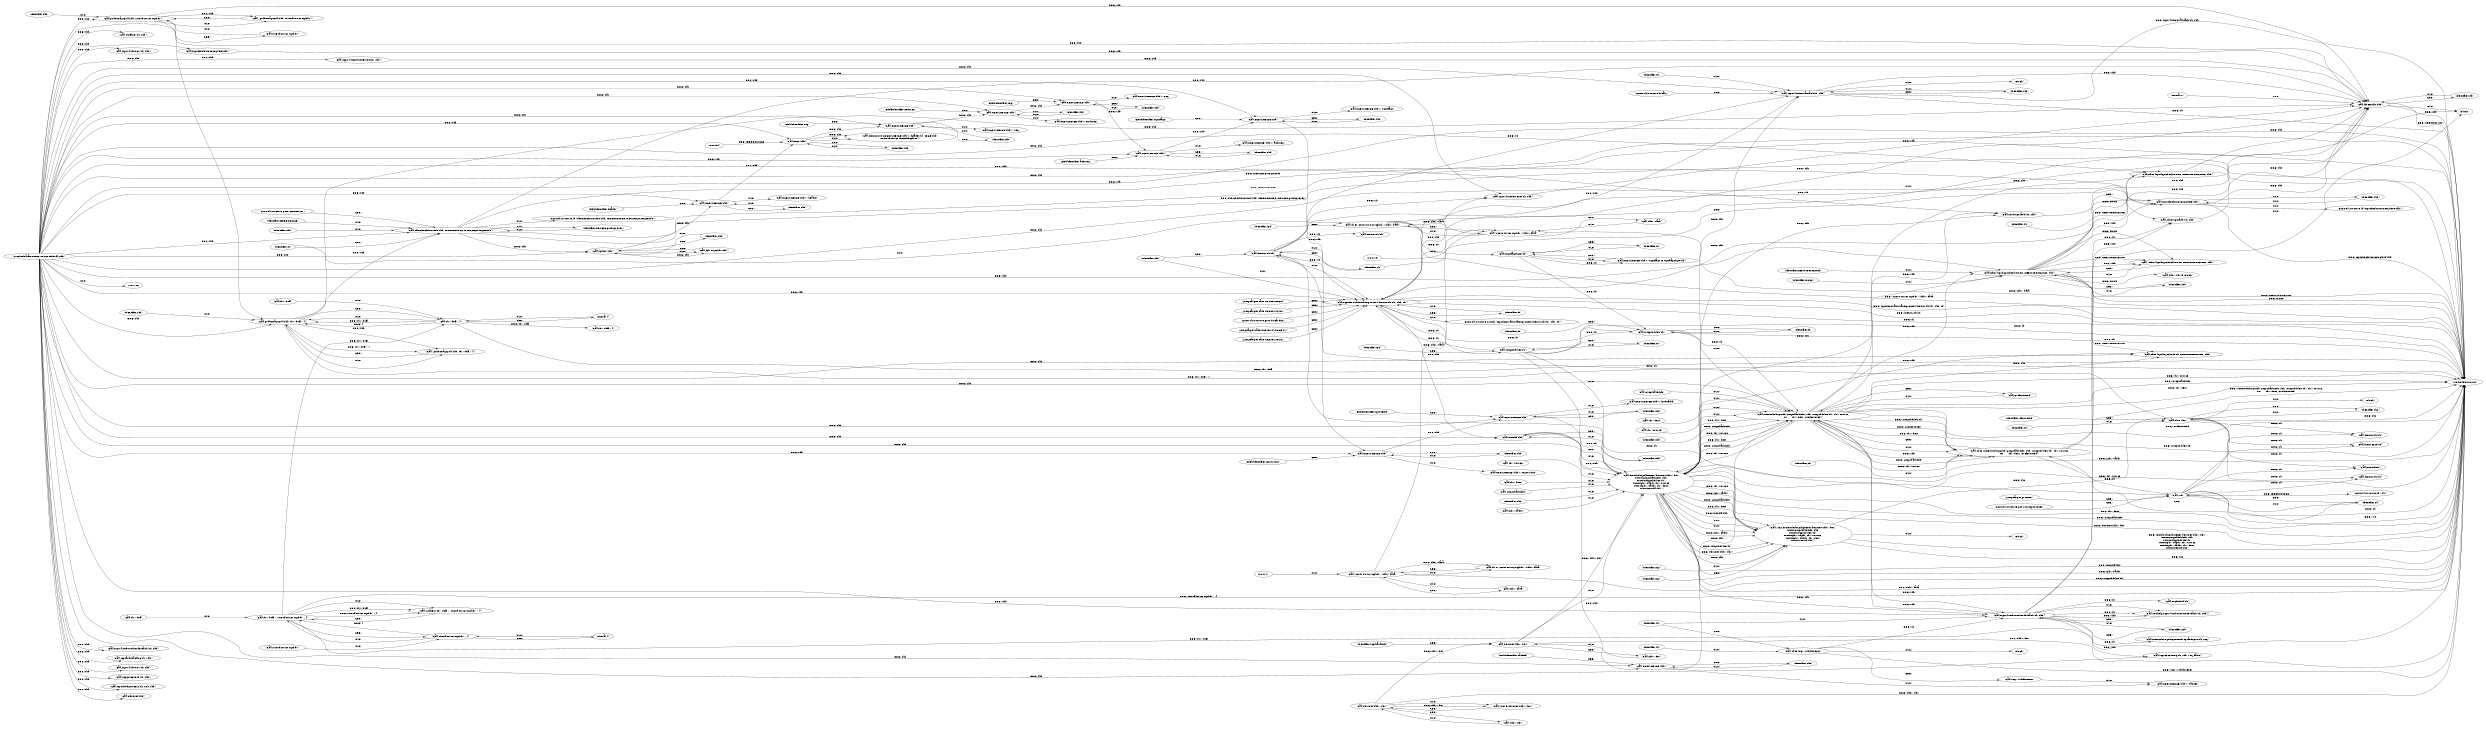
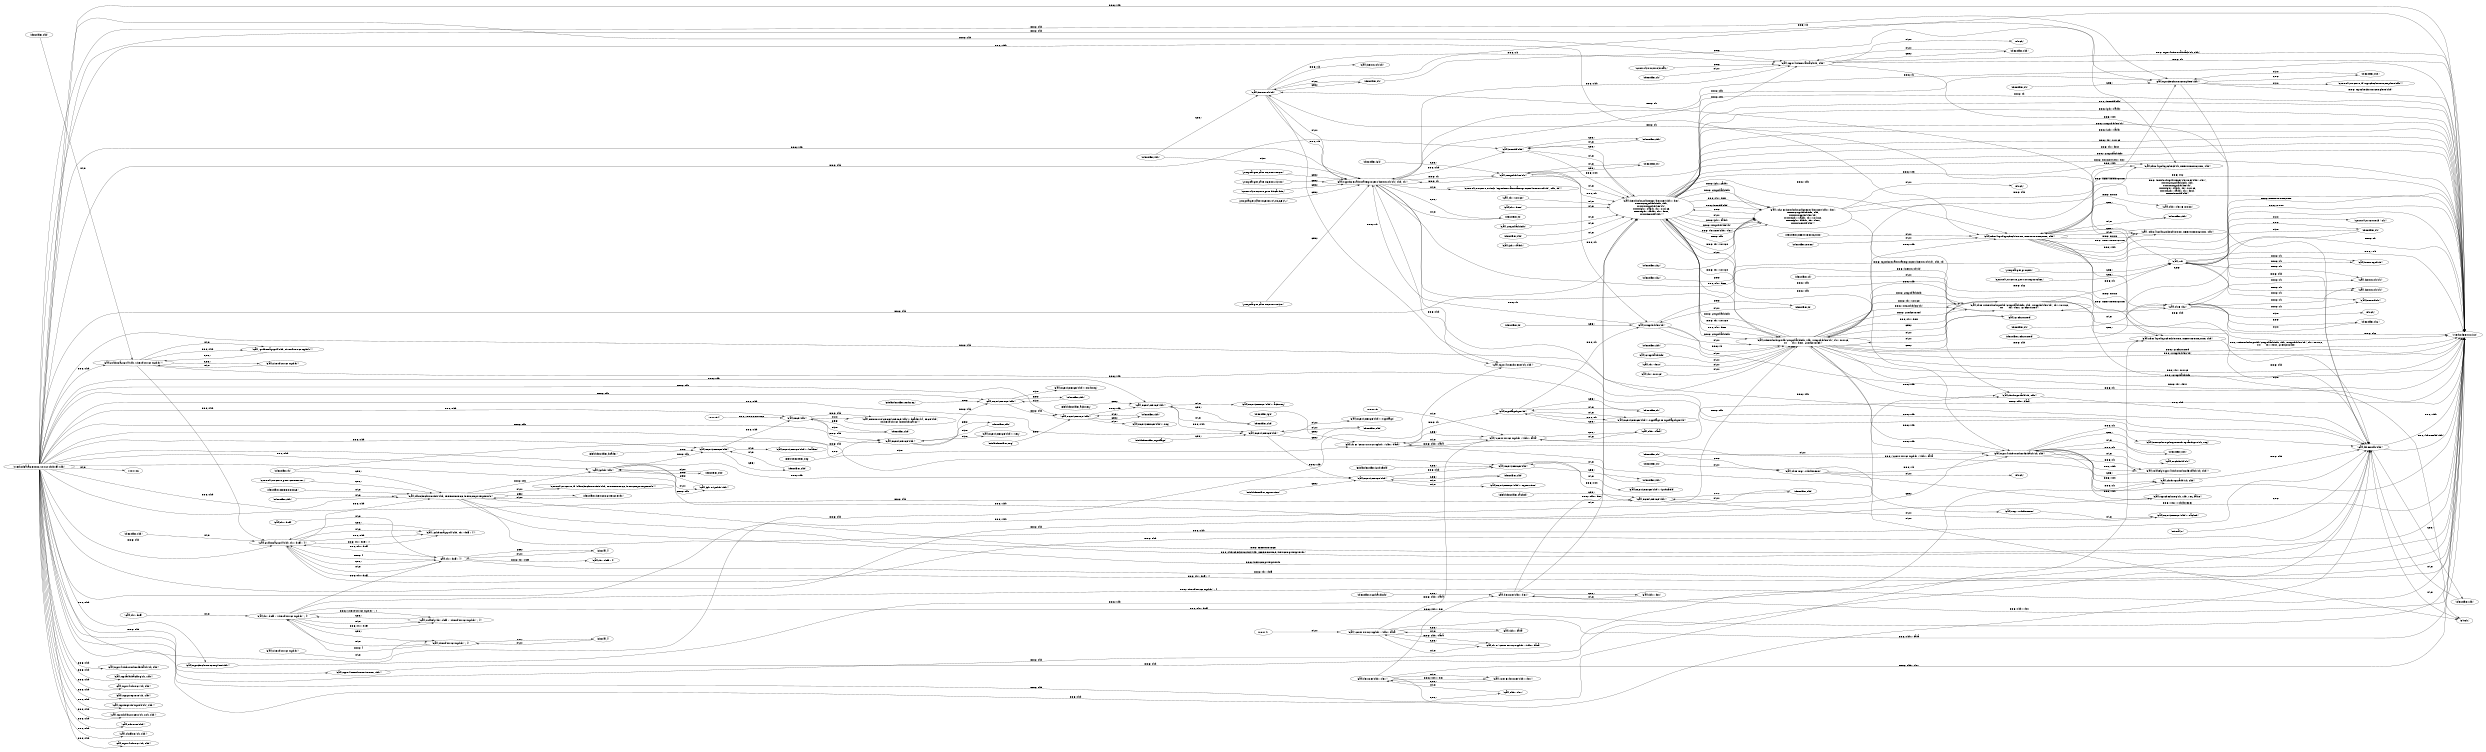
(2276, 494) -> (2276, 217)
none -> (133, 705)
